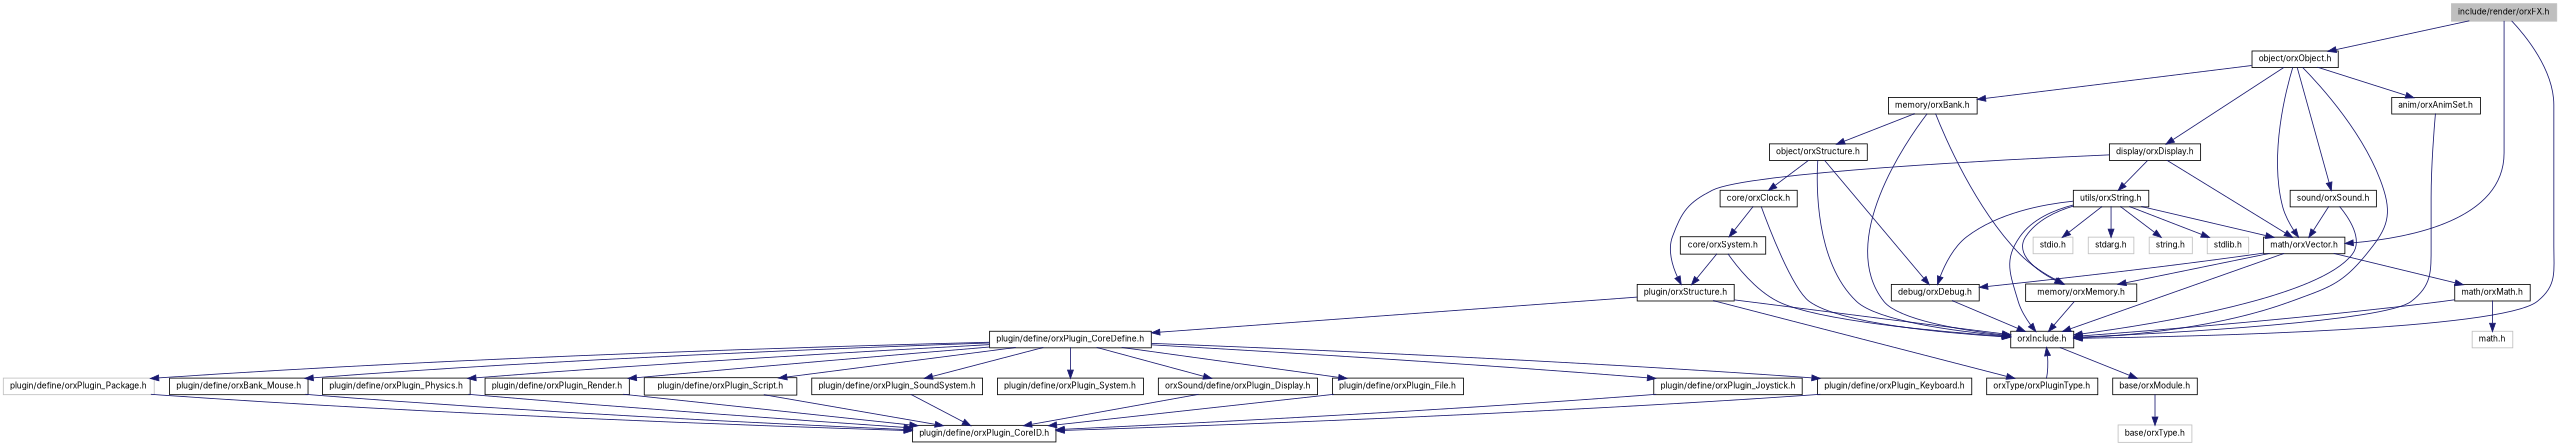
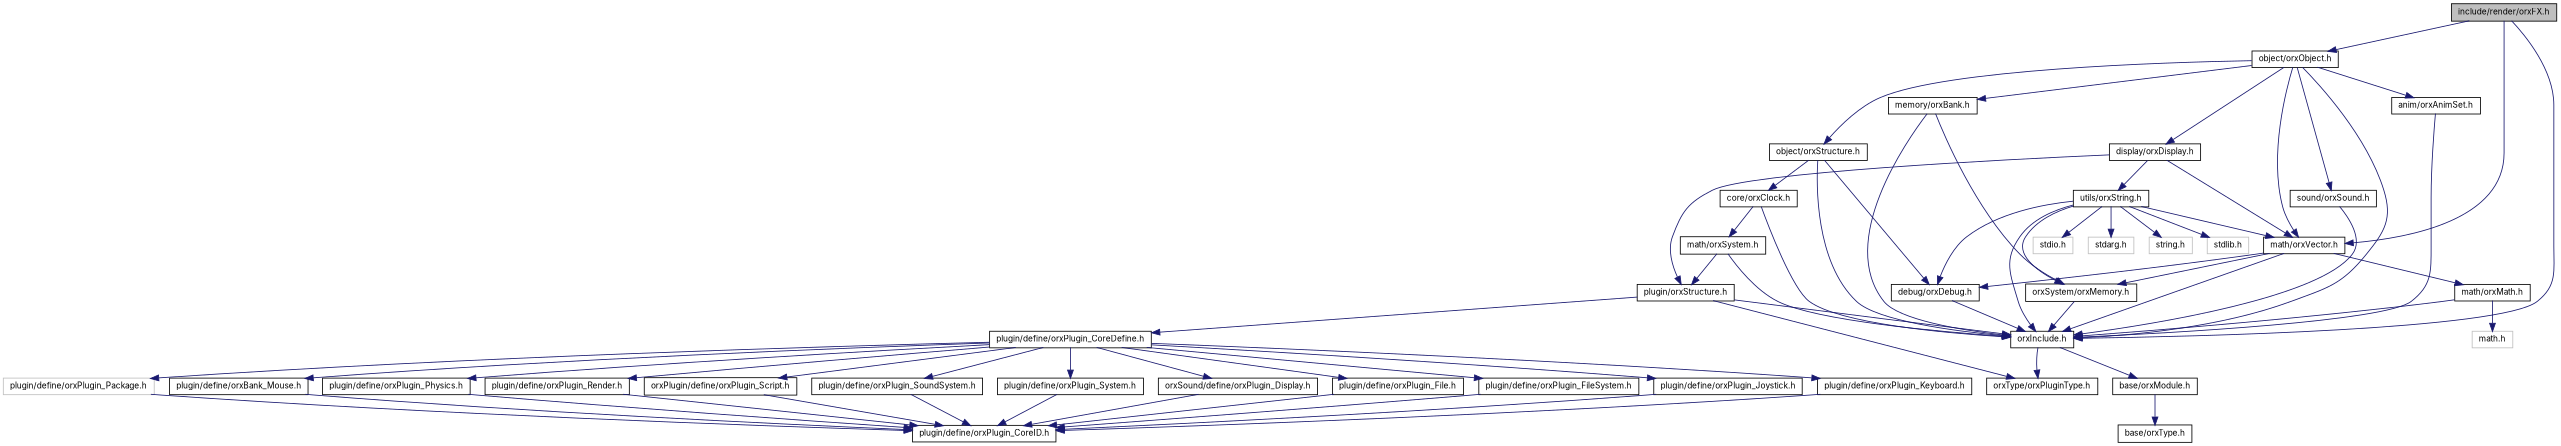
(2504, 12) -> (2504, 12)
(1879, 127) -> (2032, 71)
(2321, 218) -> none
(1723, 245) -> (1723, 245)
(2081, 293) -> (2081, 293)
(2048, 367) -> (2037, 359)
(721, 386) -> (721, 386)
none -> (1559, 386)
none -> (1031, 408)
(2155, 434) -> (2155, 434)
